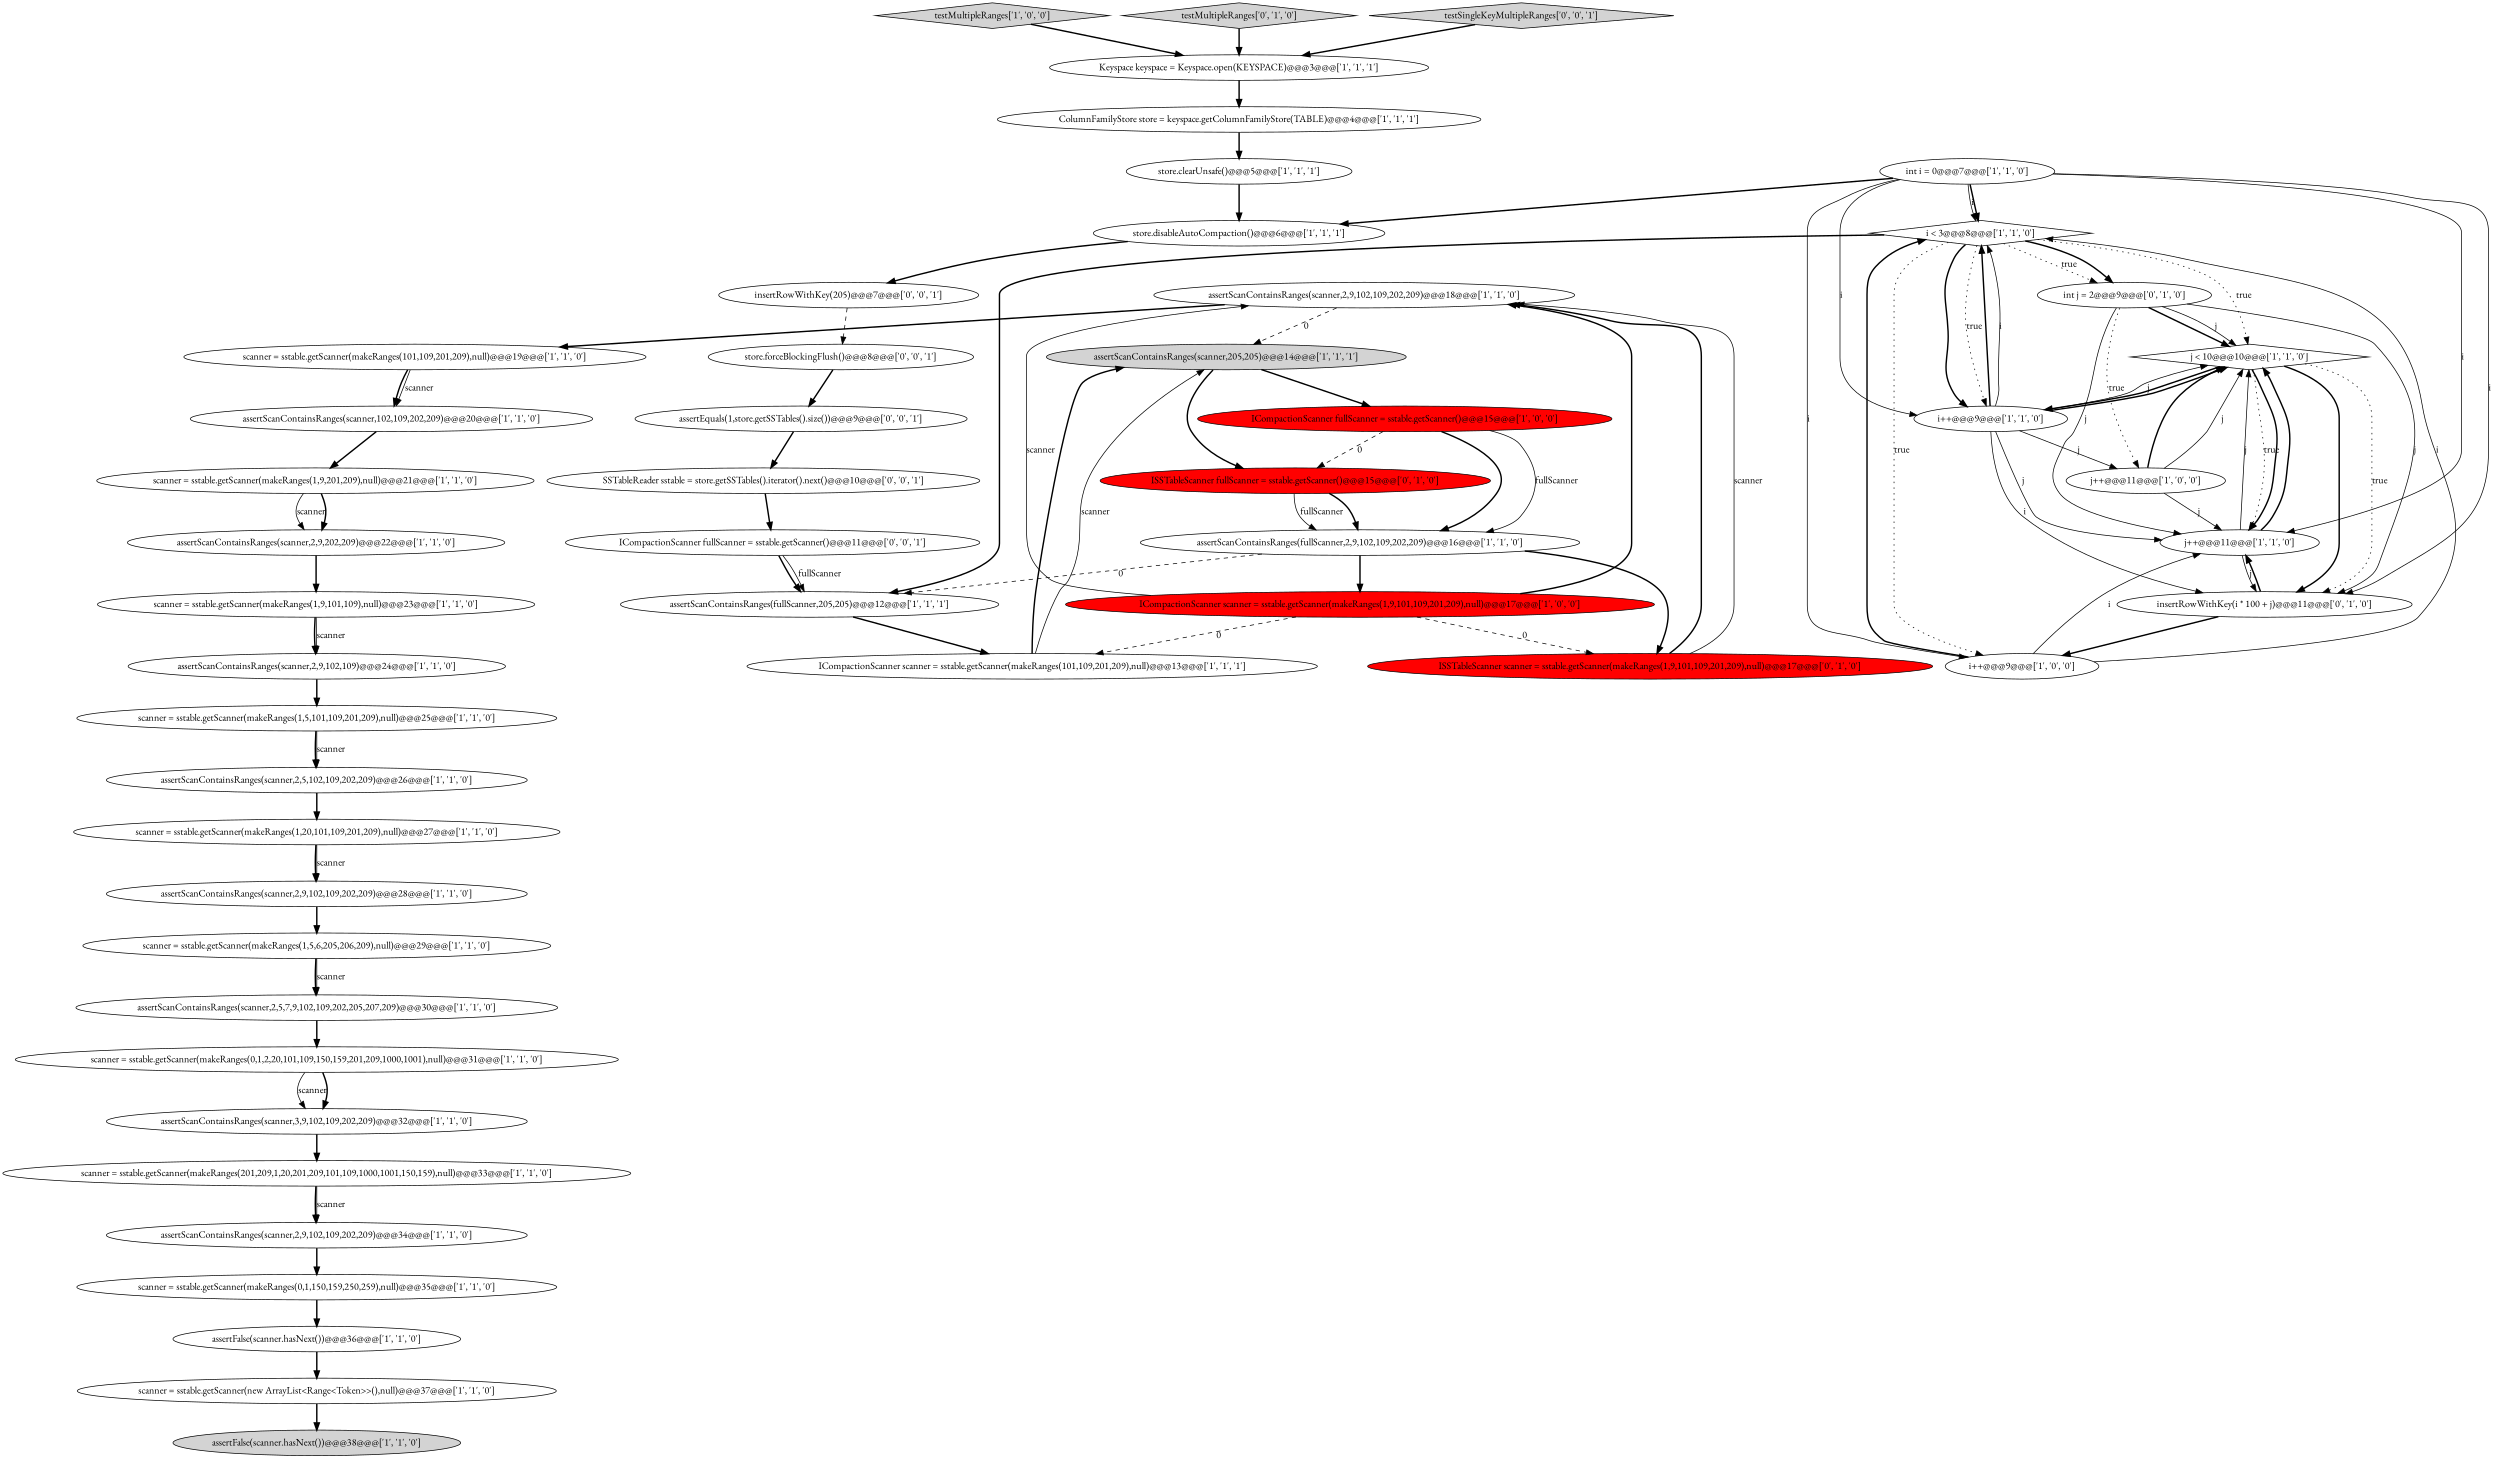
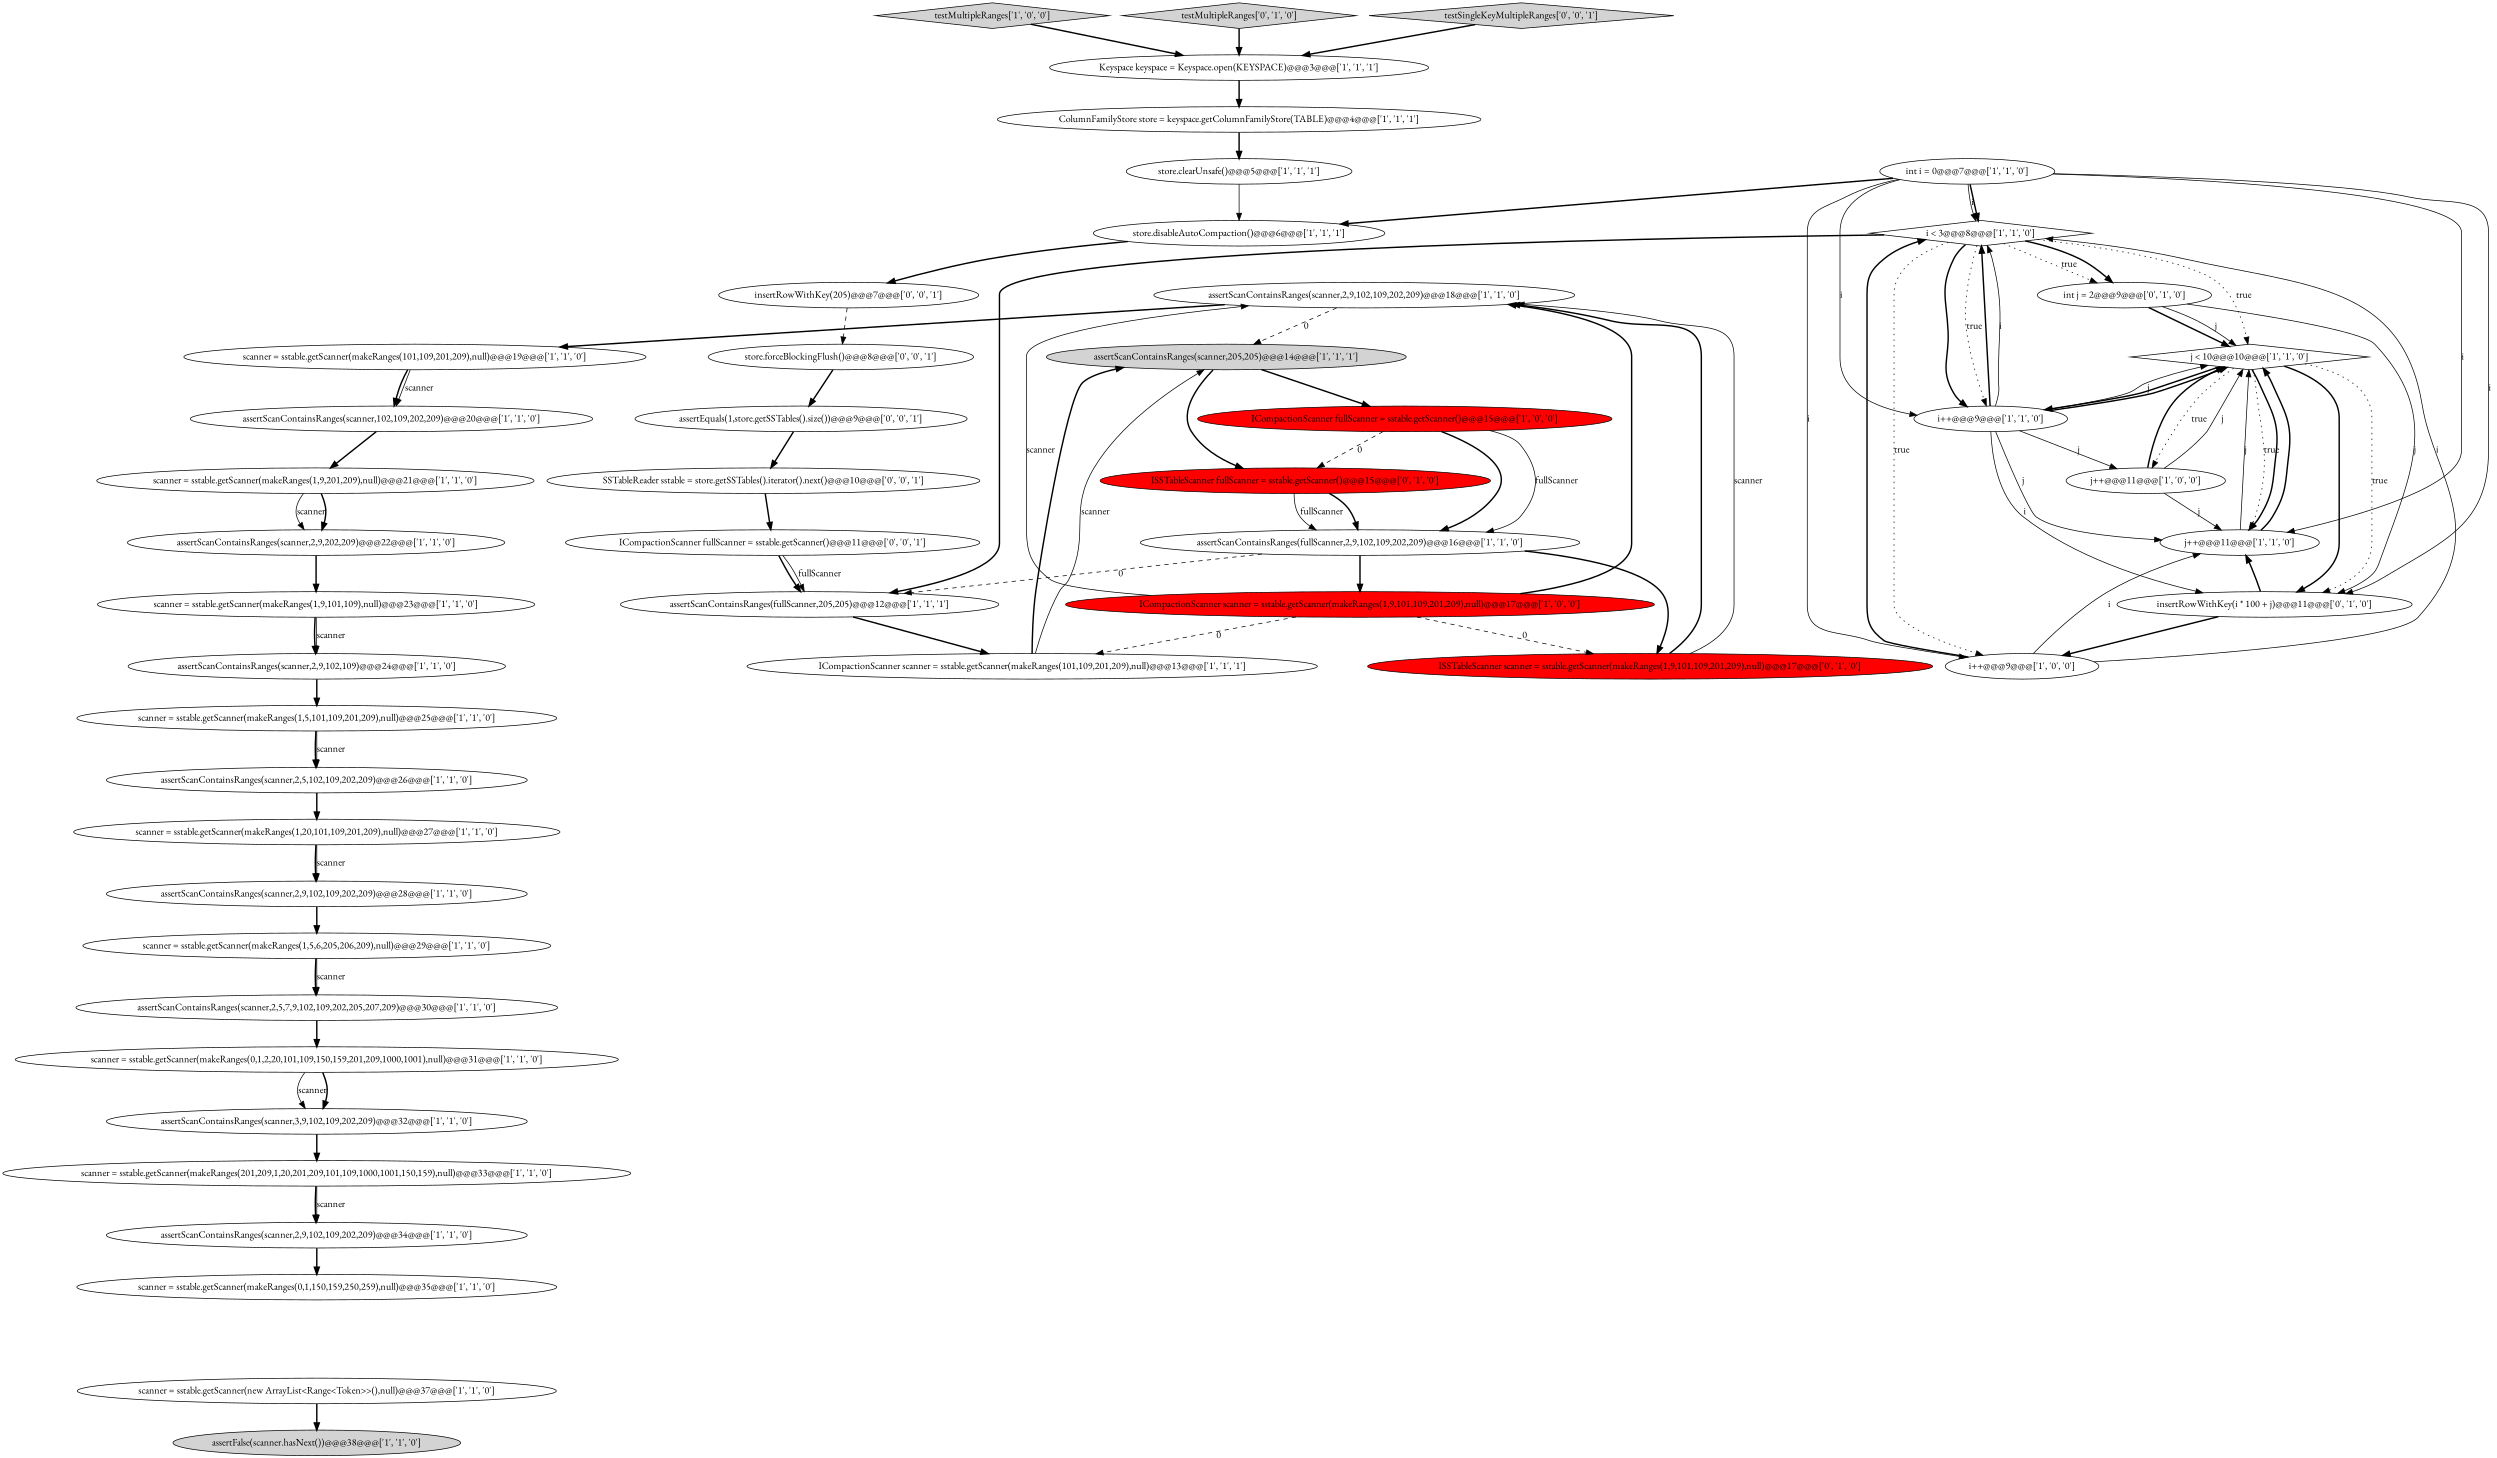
(1239, 199) -> (1239, 199)
(2108, 387) -> (2189, 410)
(2058, 457) -> none
(2246, 571) -> none
(317, 1339) -> none
